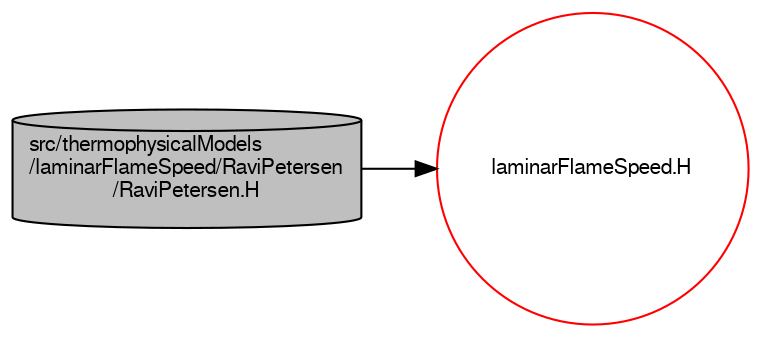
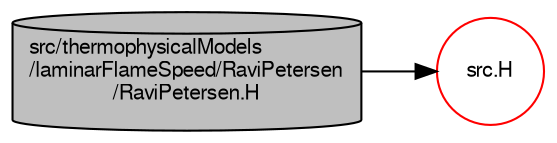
(593, 169) -> (490, 71)
